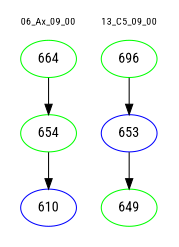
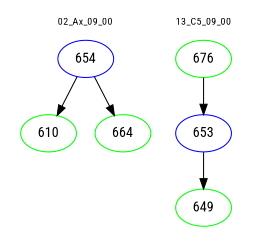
(49, 22) -> (86, 22)
(129, 59) -> (204, 59)
(49, 91) -> (102, 91)
(49, 133) -> (86, 59)
(49, 208) -> (49, 133)
